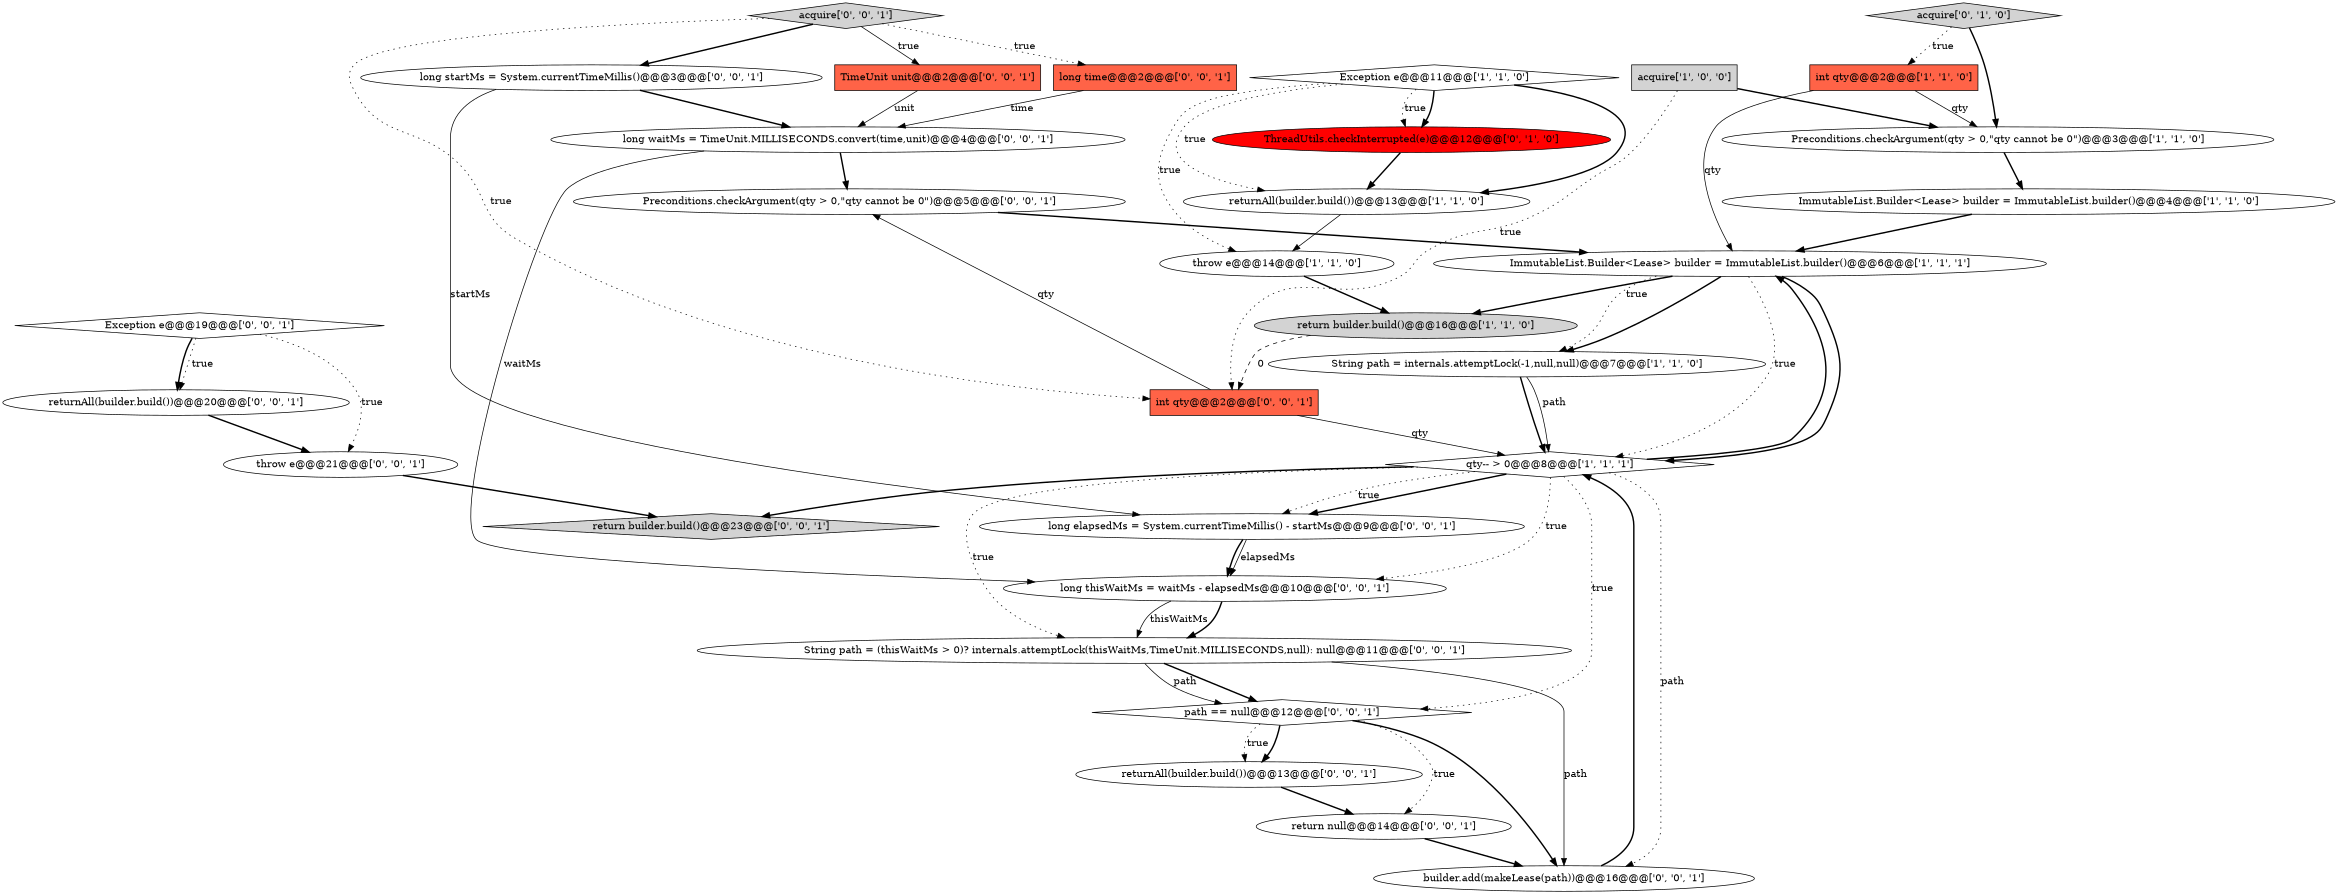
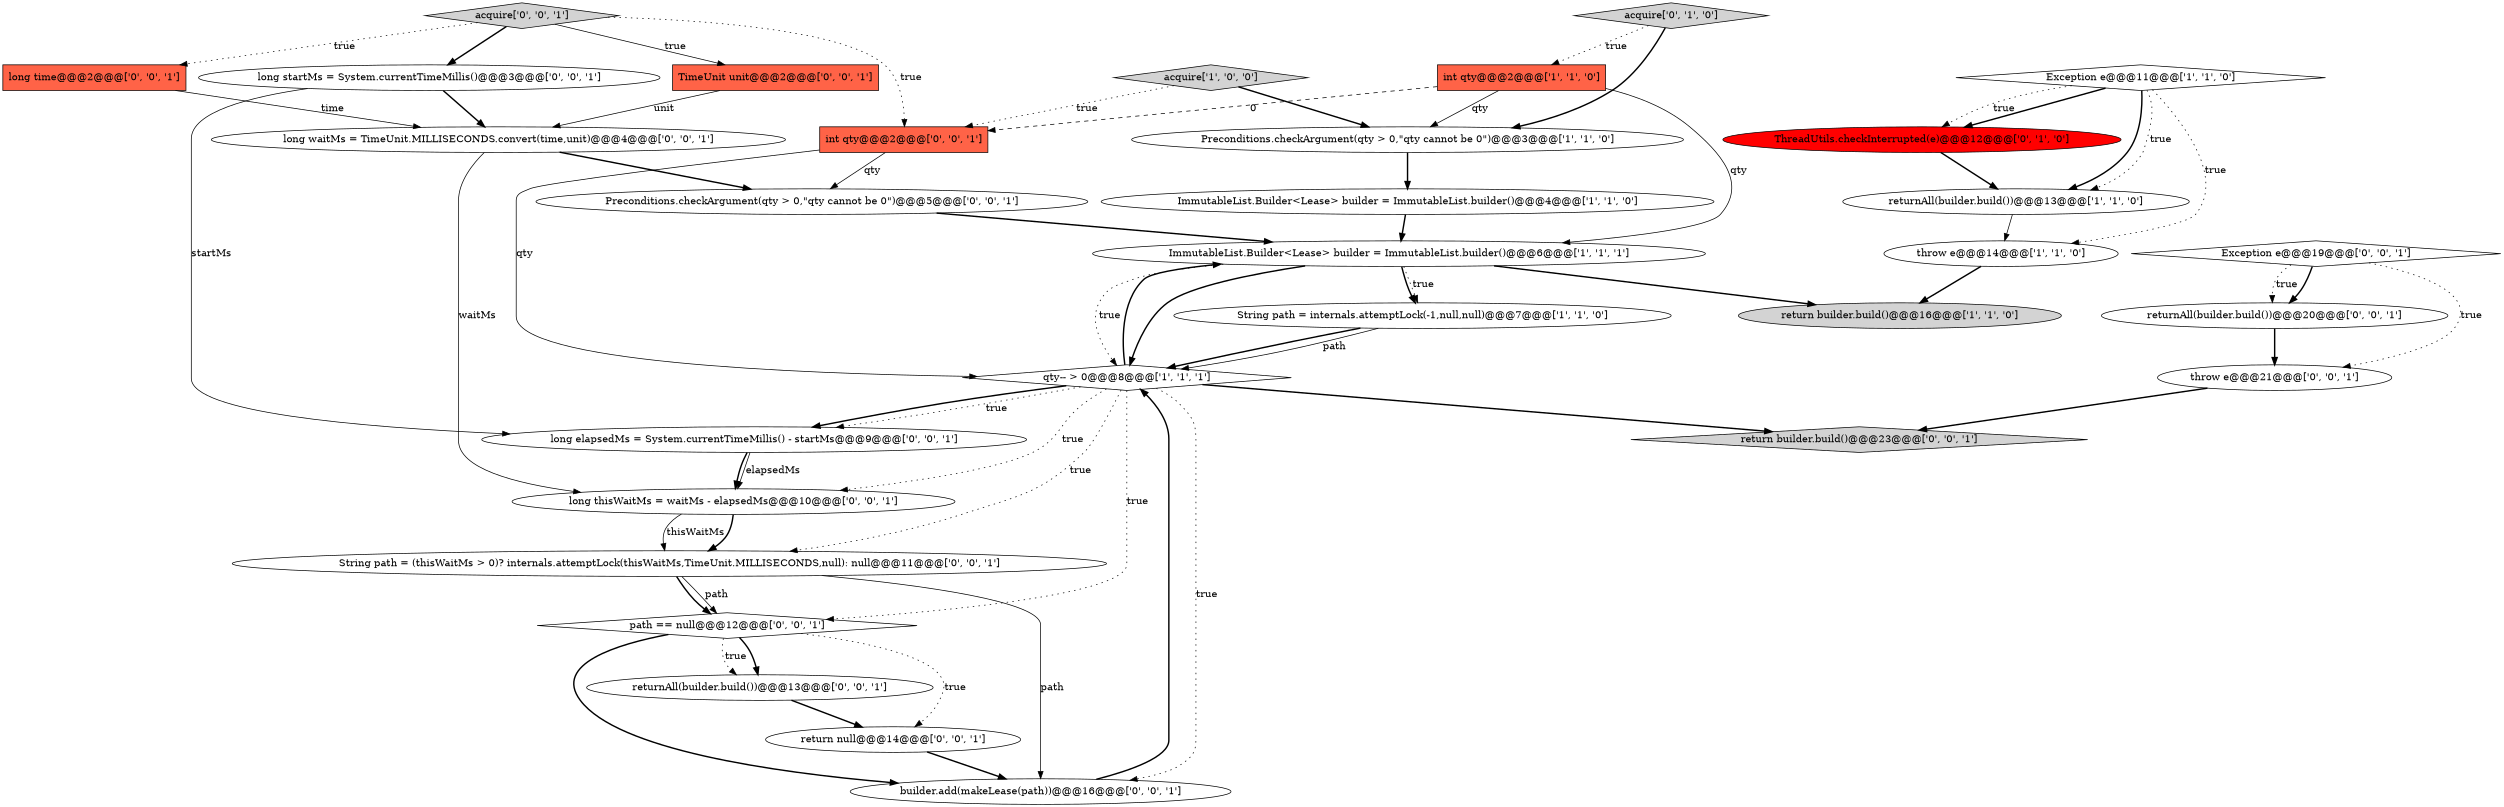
(1684, 78) -> (1211, 78)
(1266, 346) -> (1216, 108)
(1673, 682) -> (1207, 595)
